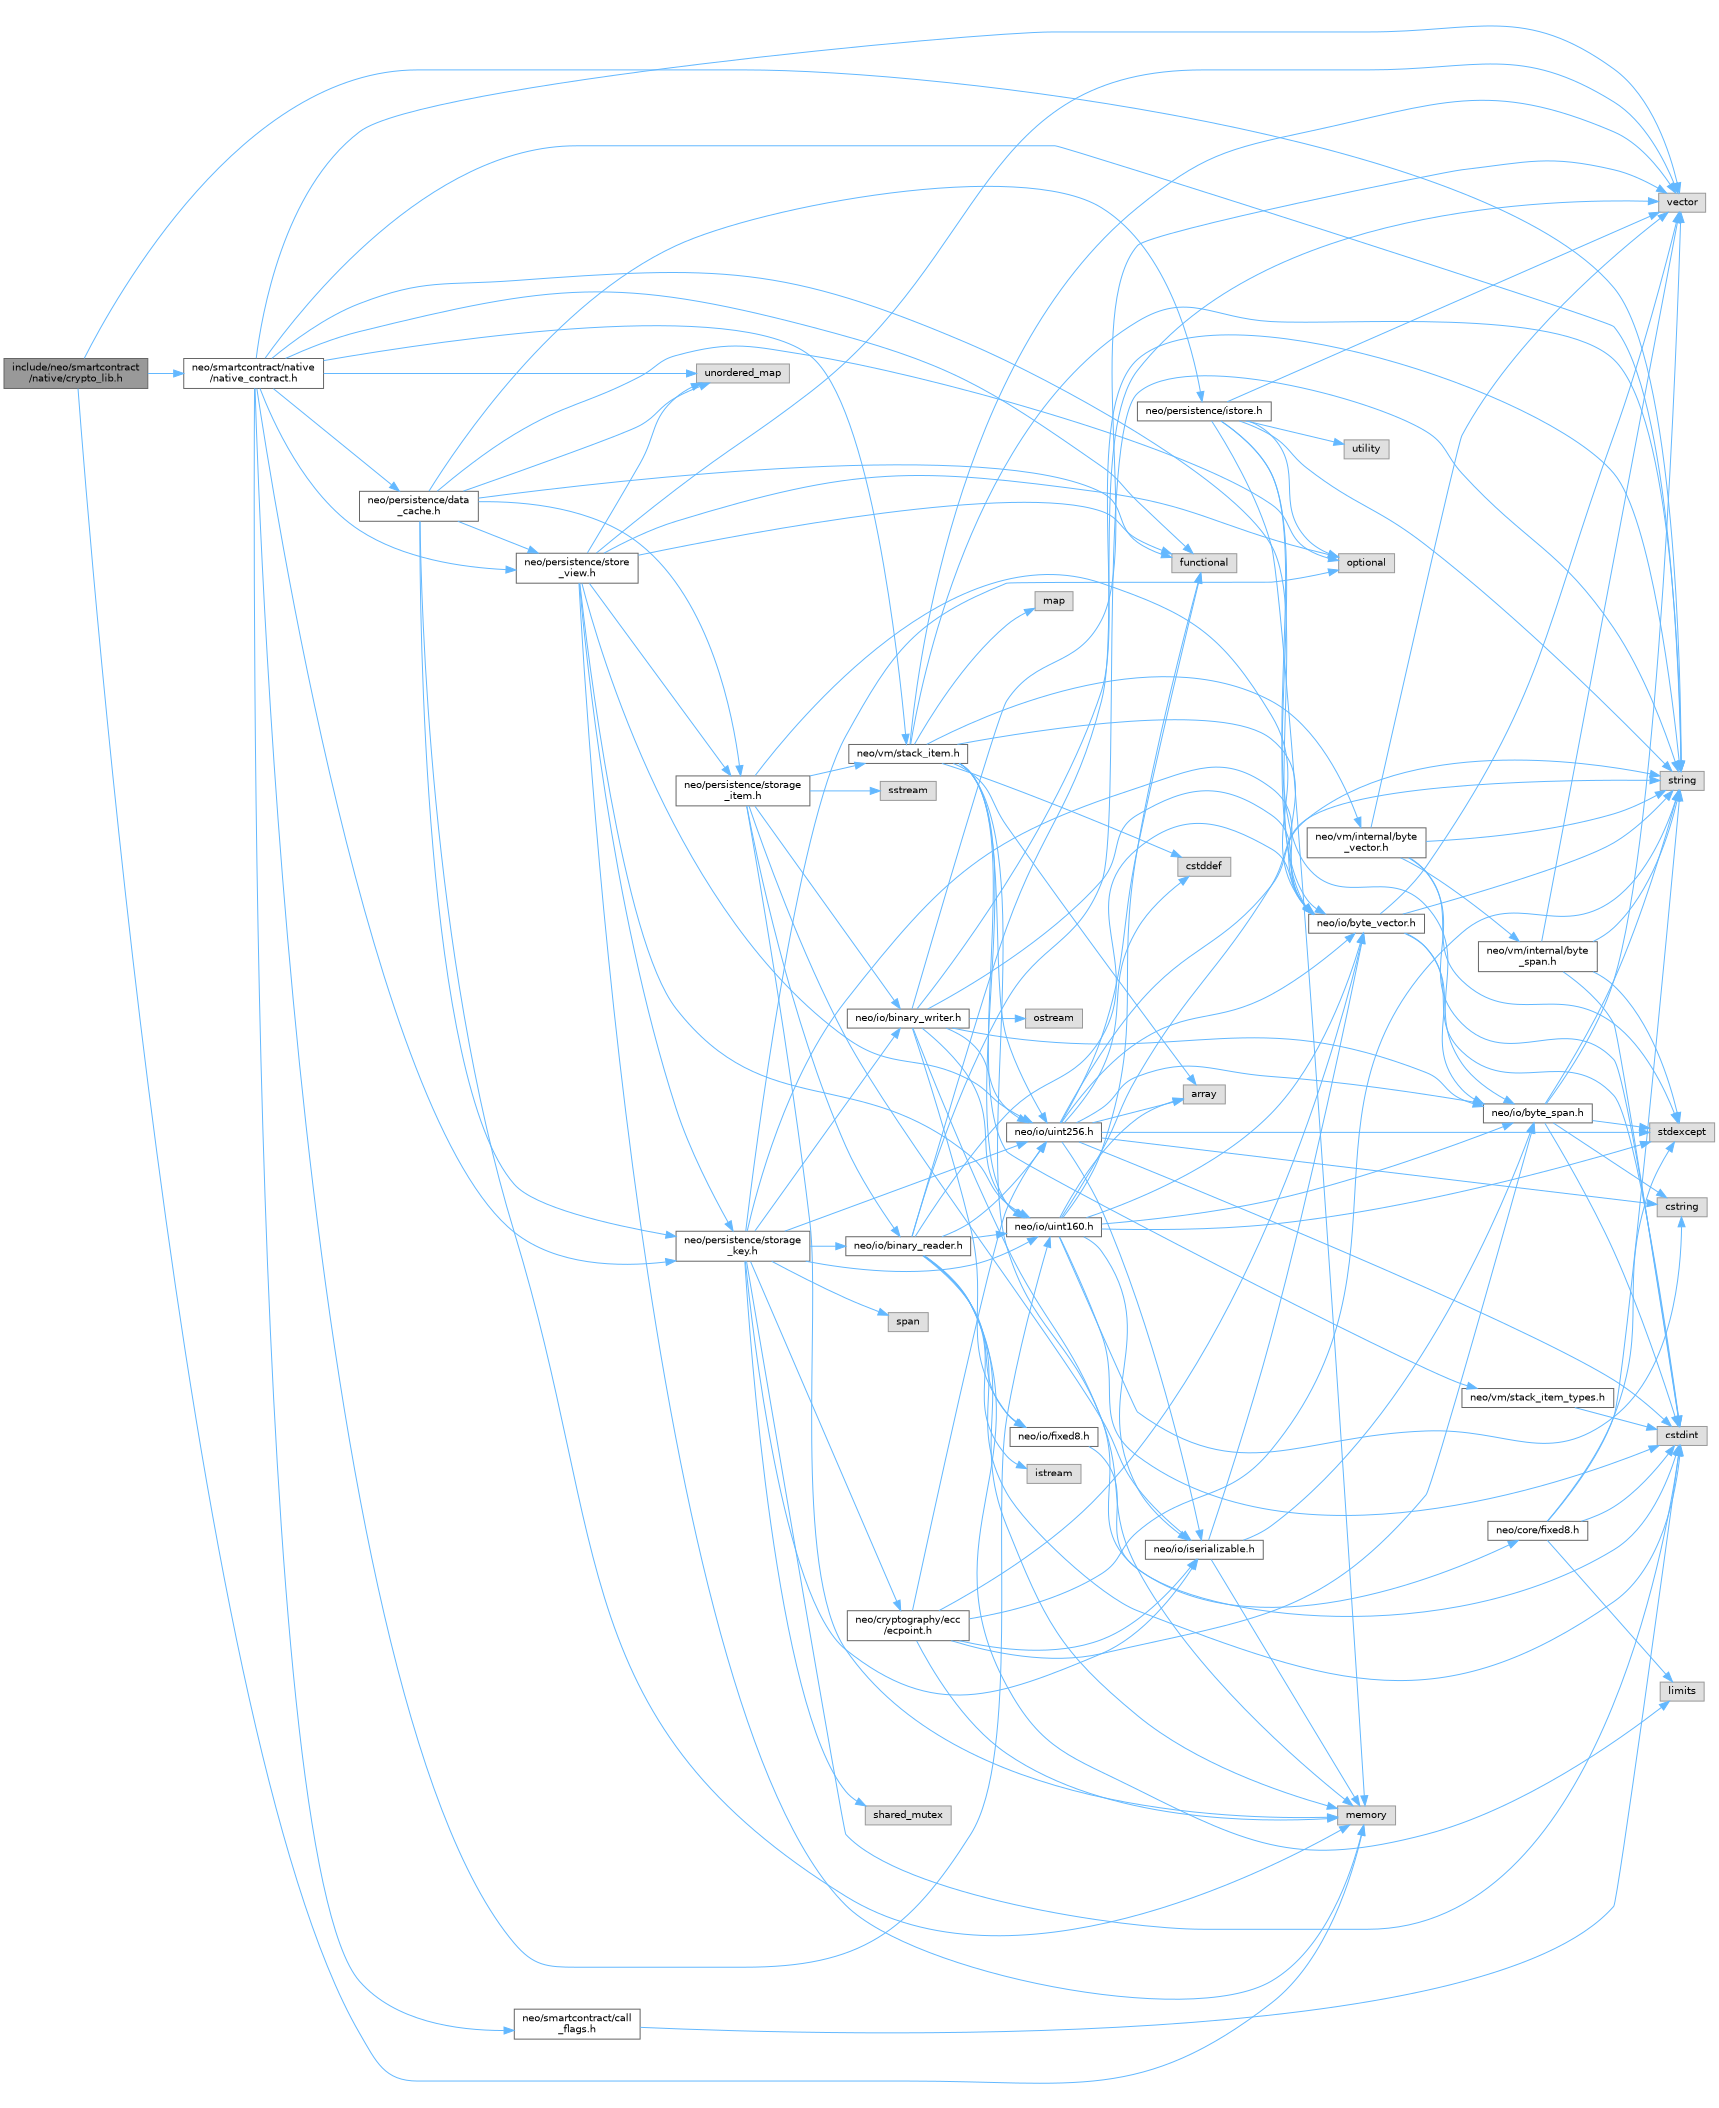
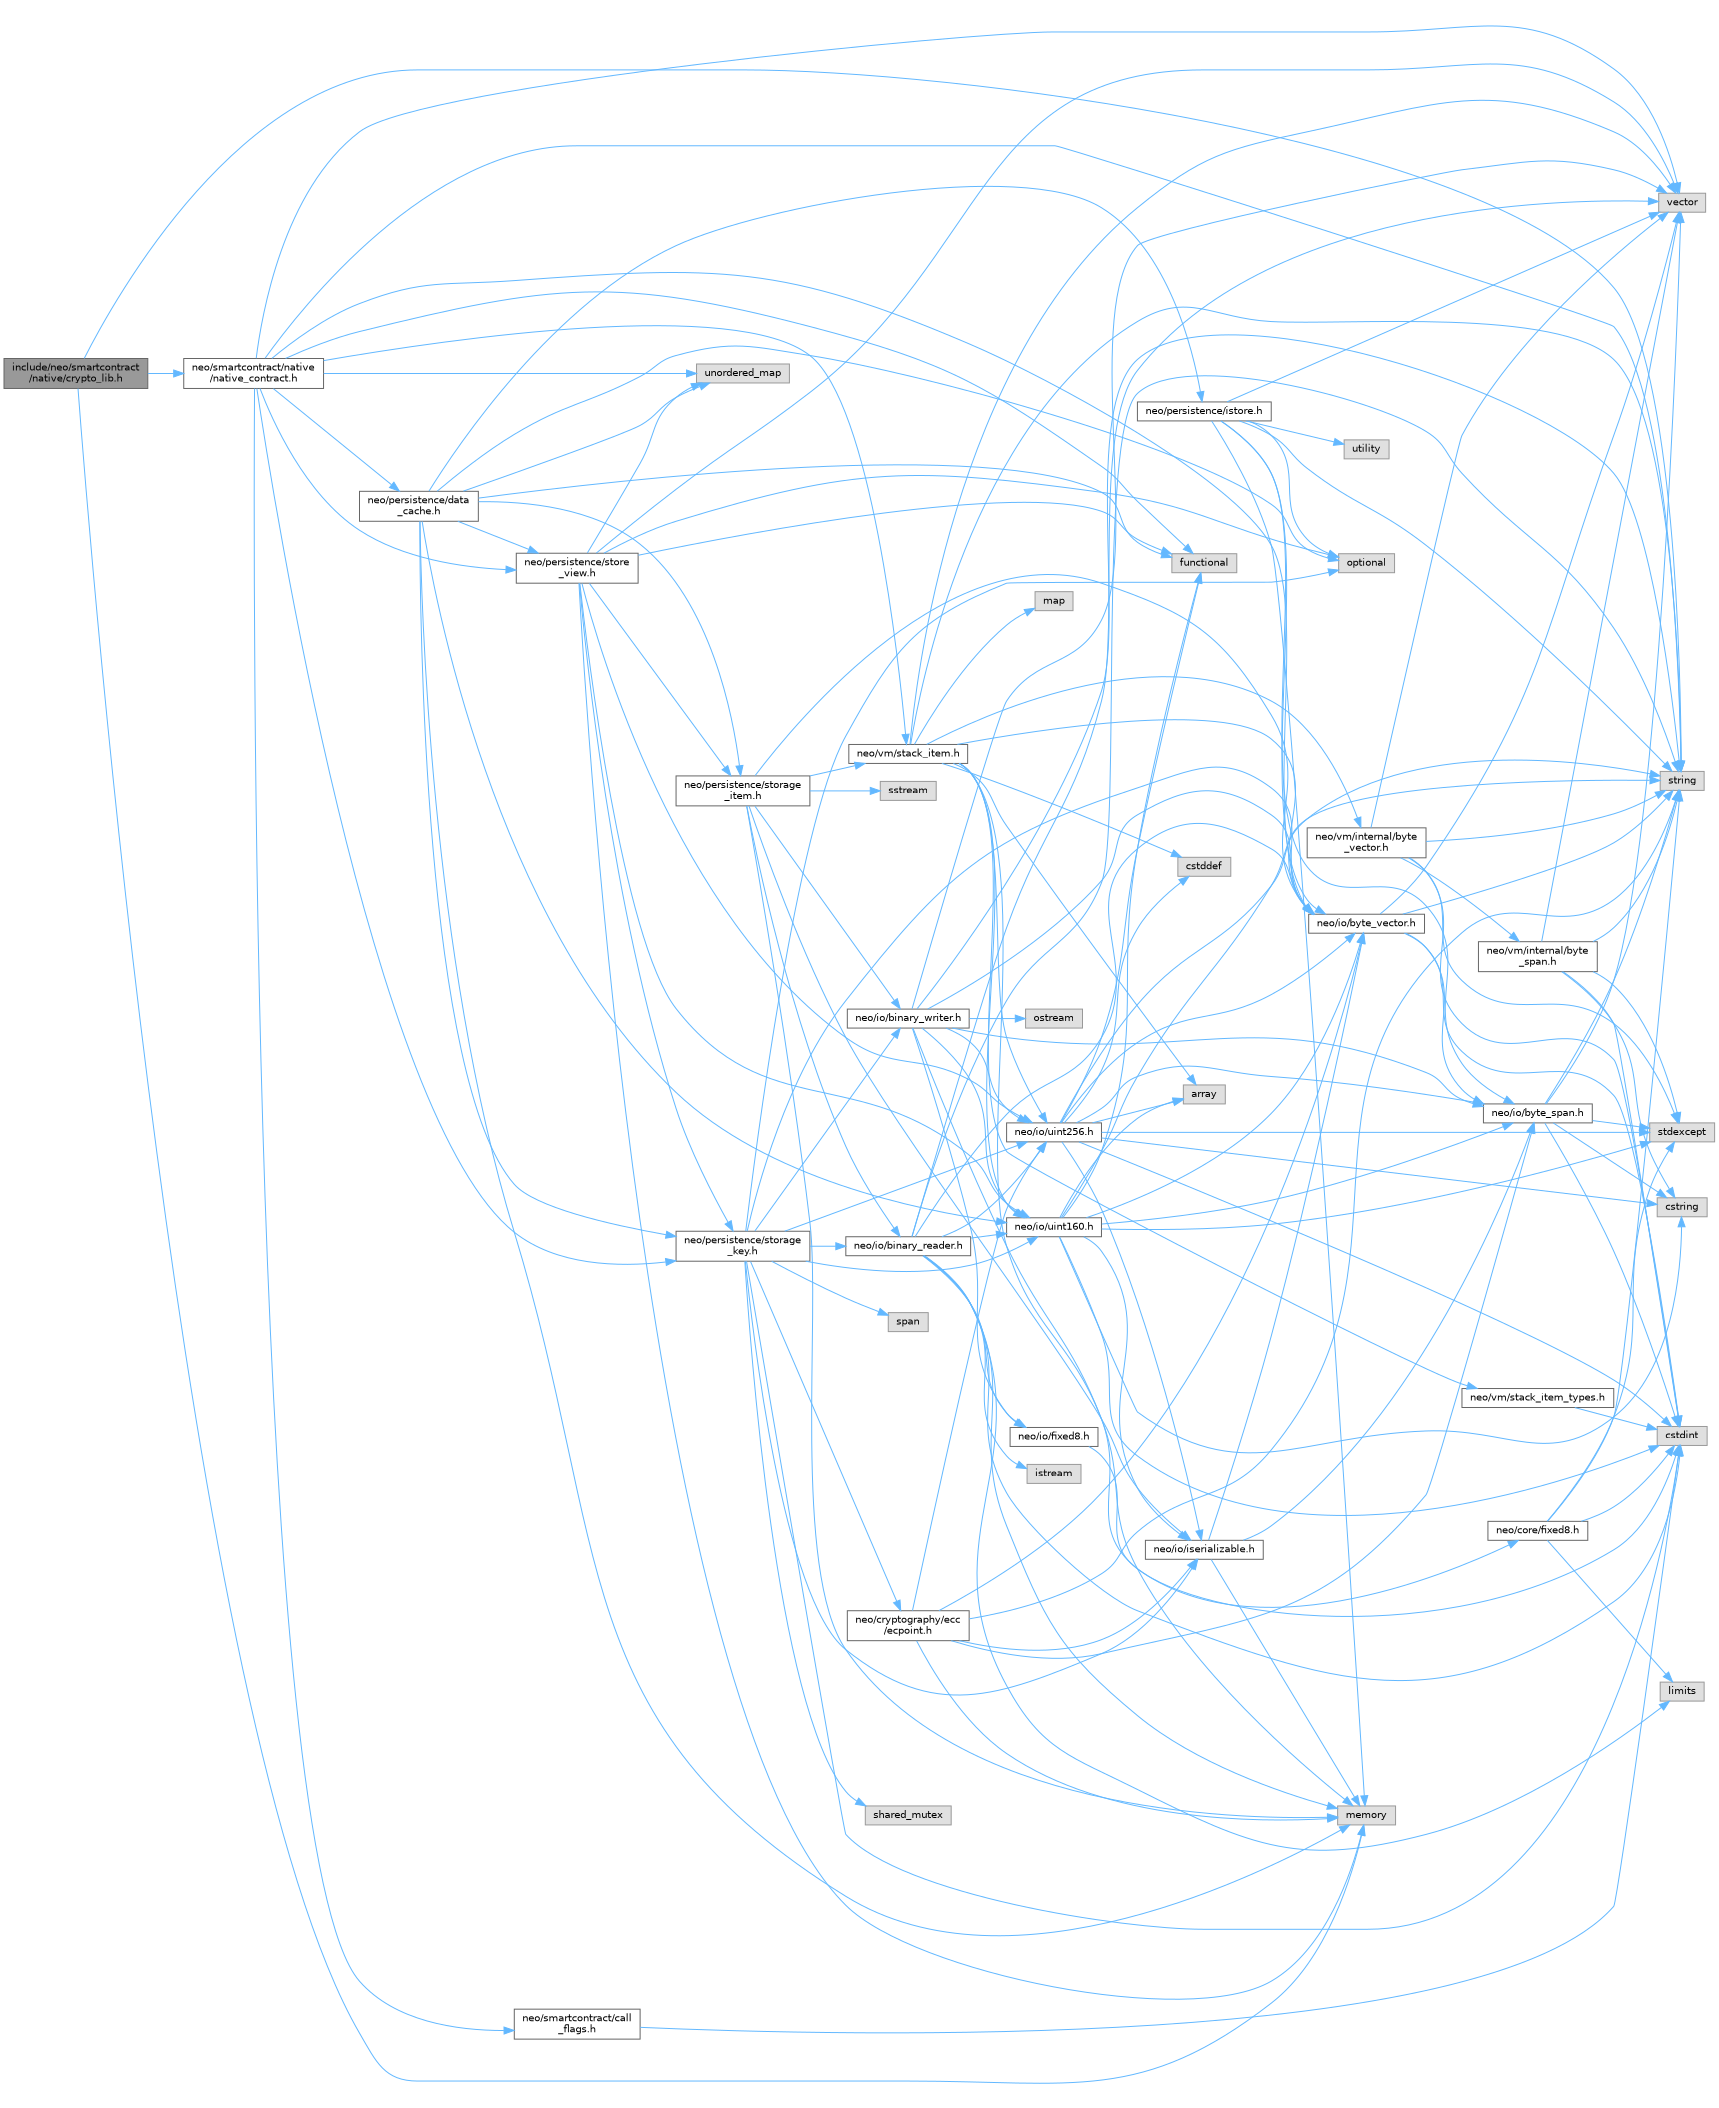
none -> (1633, 1071)
(417, 1727) -> (588, 982)
